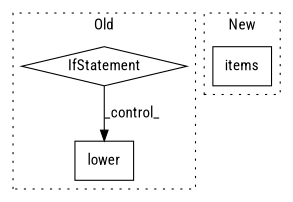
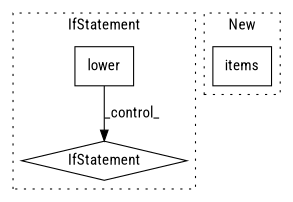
(104, 26) -> (104, 26)
(104, 108) -> (104, 108)
